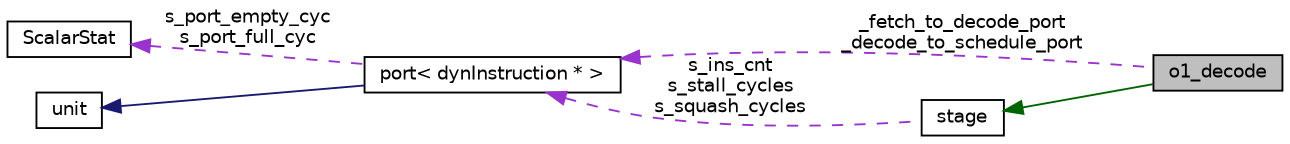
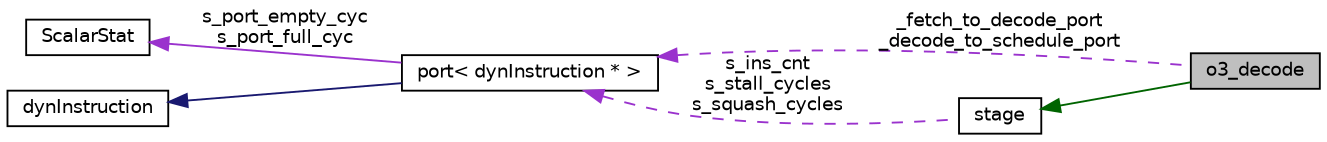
(257, 55) -> (285, 53)
(1218, 73) -> (1255, 71)
(69, 110) -> (88, 108)
